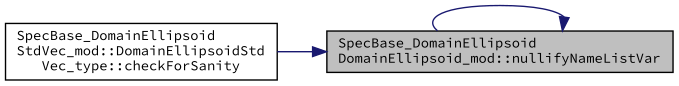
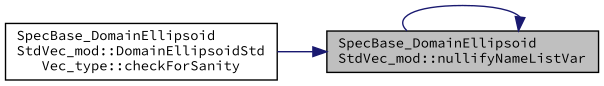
(500, 52) -> (463, 52)
